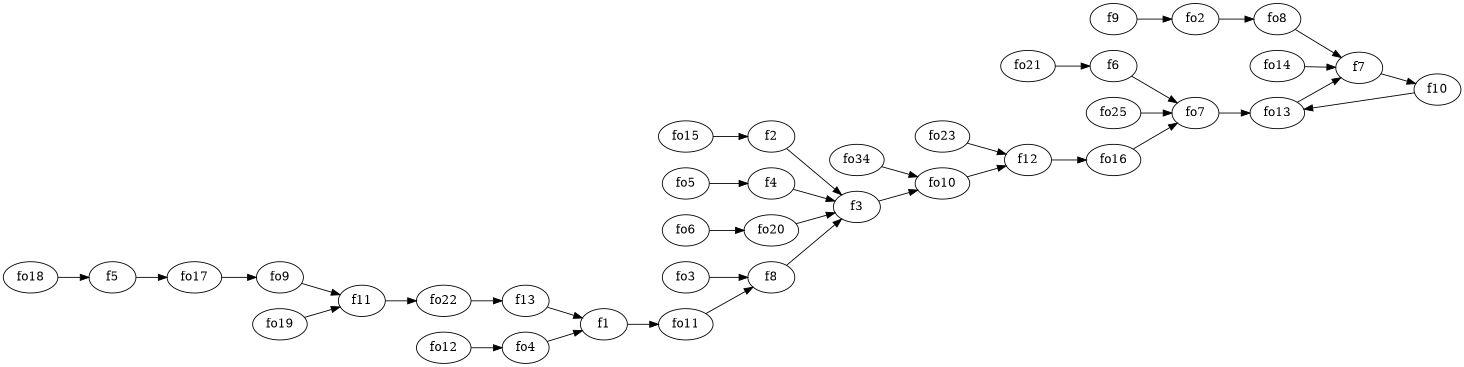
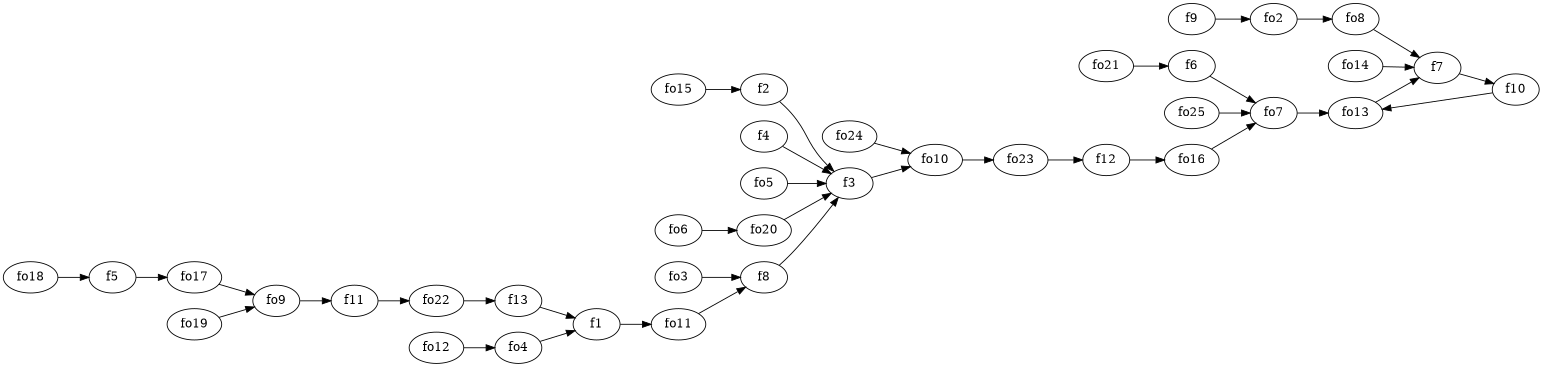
(857, 160) -> (850, 137)
(982, 173) -> (973, 160)
(724, 183) -> (802, 183)
(318, 313) -> (232, 313)
